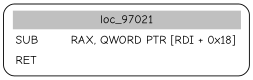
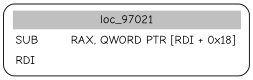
(43, 60) -> (41, 60)
